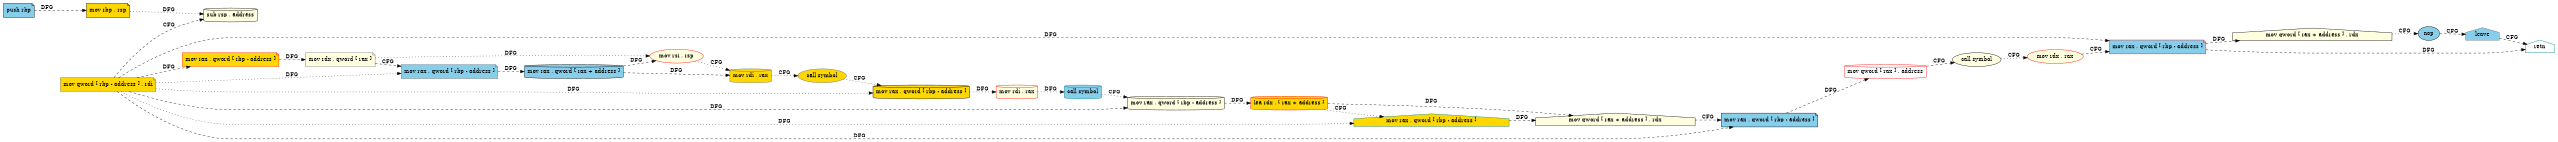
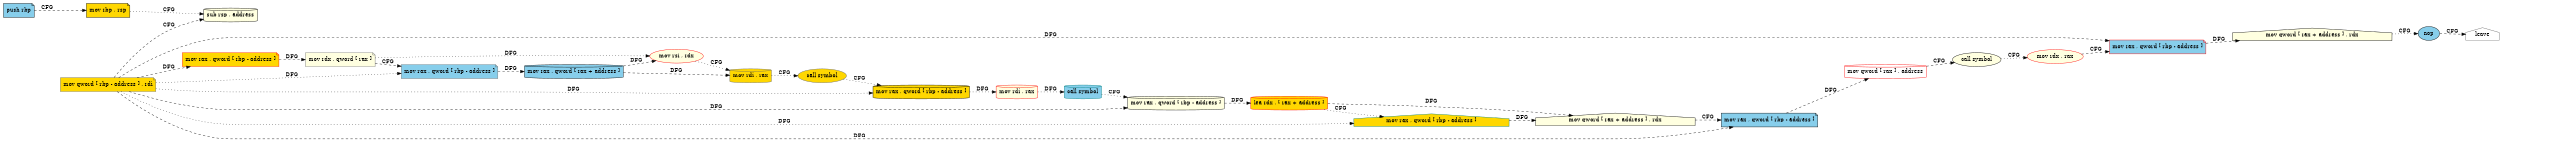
(47, 8) -> (47, 8)
(169, 10) -> (169, 10)
(2482, 35) -> (2482, 35)
(2540, 47) -> none
(677, 56) -> (677, 56)
